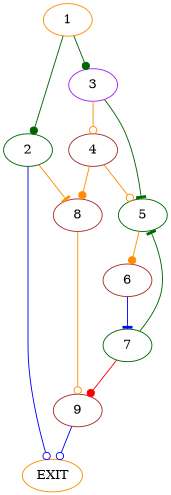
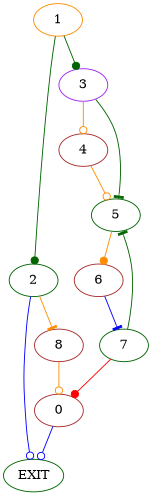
(86, 179) -> none
(78, 410) -> (59, 410)
(52, 476) -> (34, 476)
